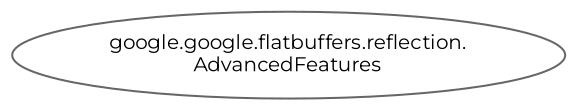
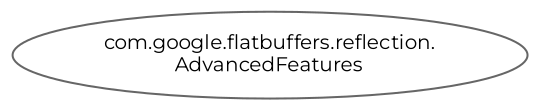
(289, 55) -> (270, 55)
